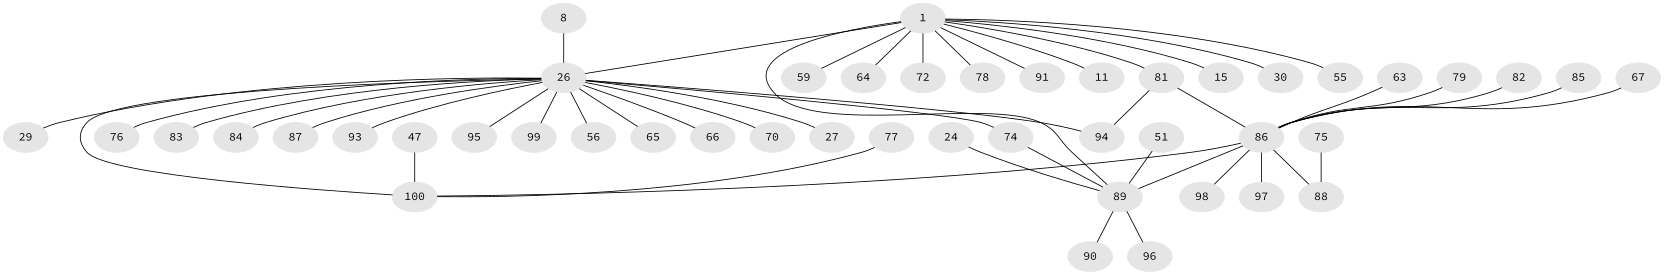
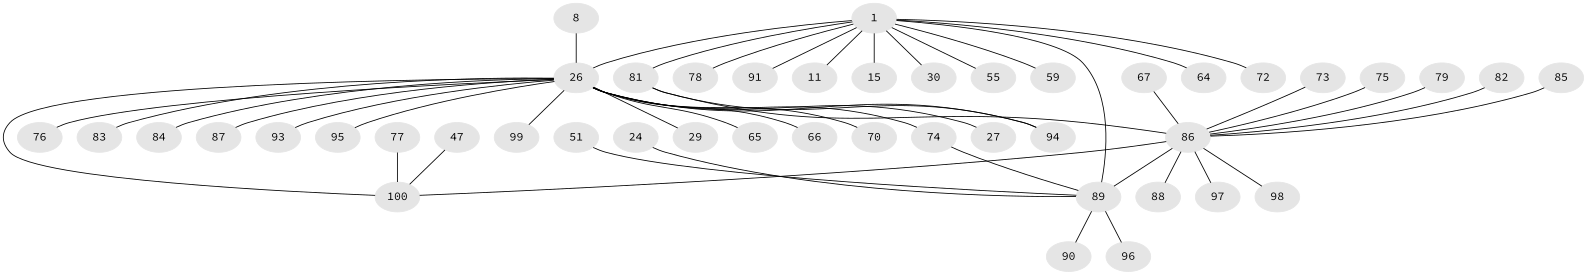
(1400, 78) -> (1323, 78)
(594, 137) -> none
(1321, 167) -> (1288, 113)
